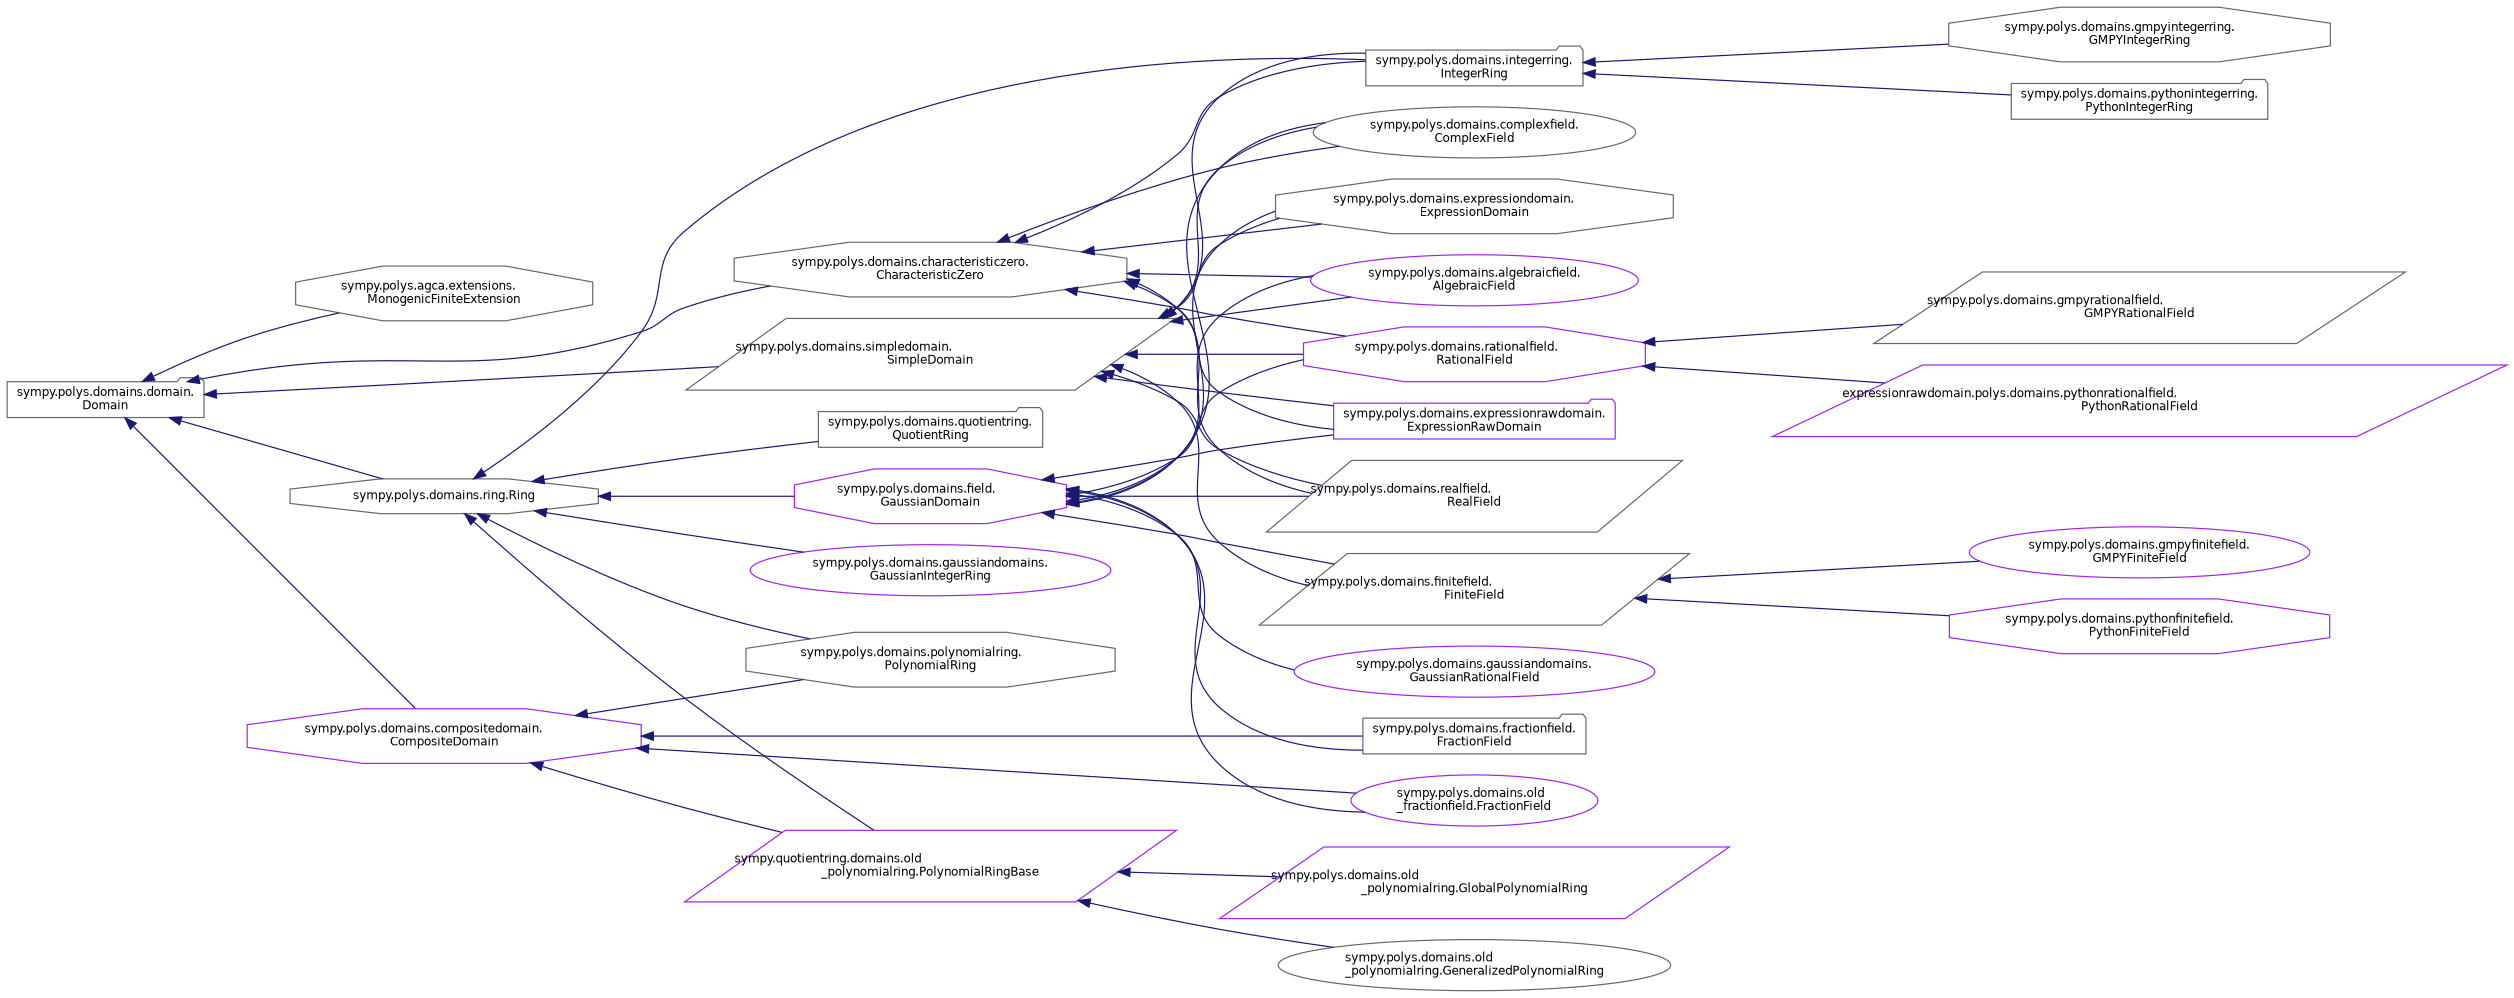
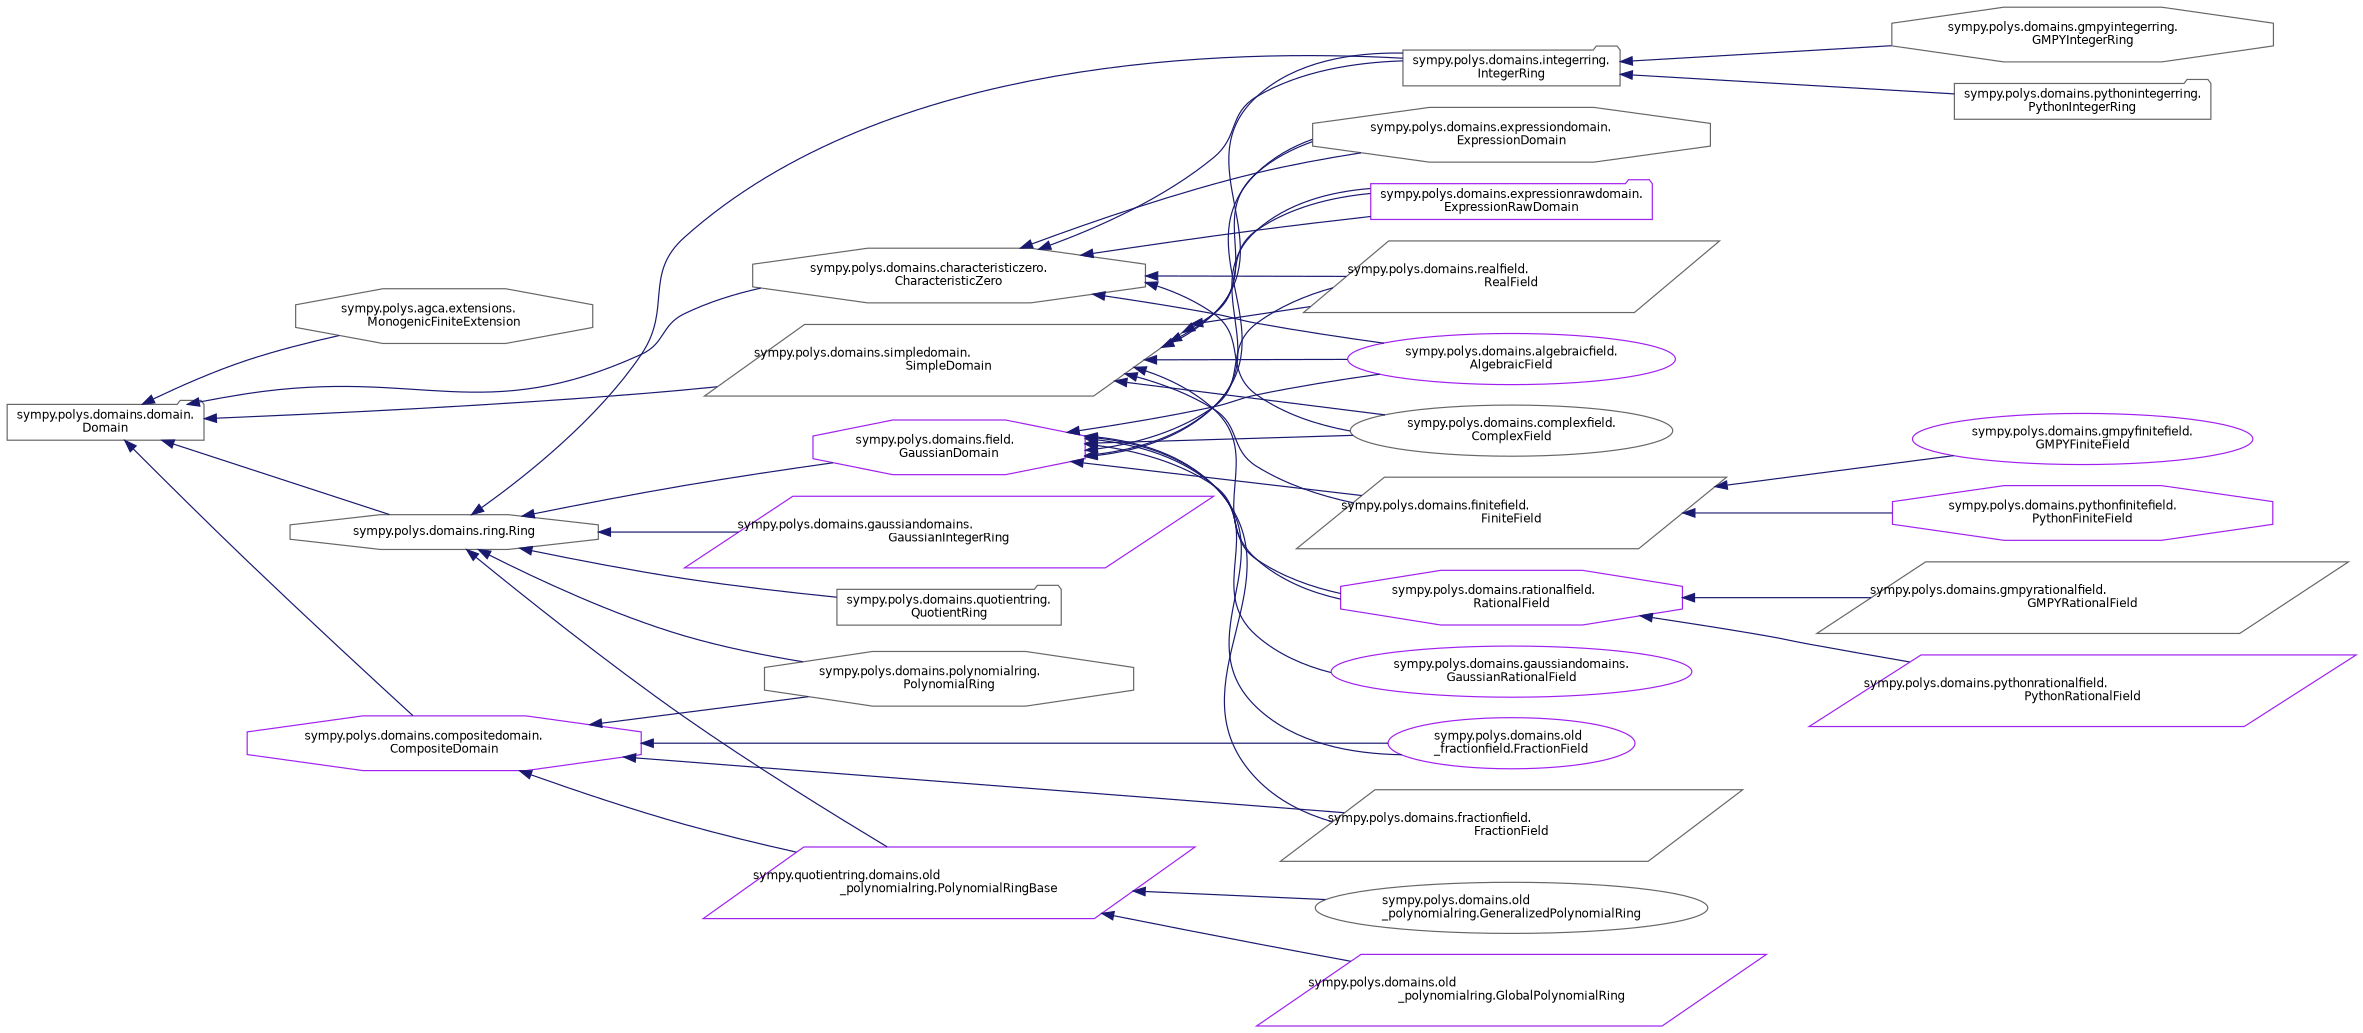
(1245, 320) -> none
(2140, 401) -> (2083, 691)
(931, 570) -> (949, 532)
(1474, 736) -> (1511, 826)
